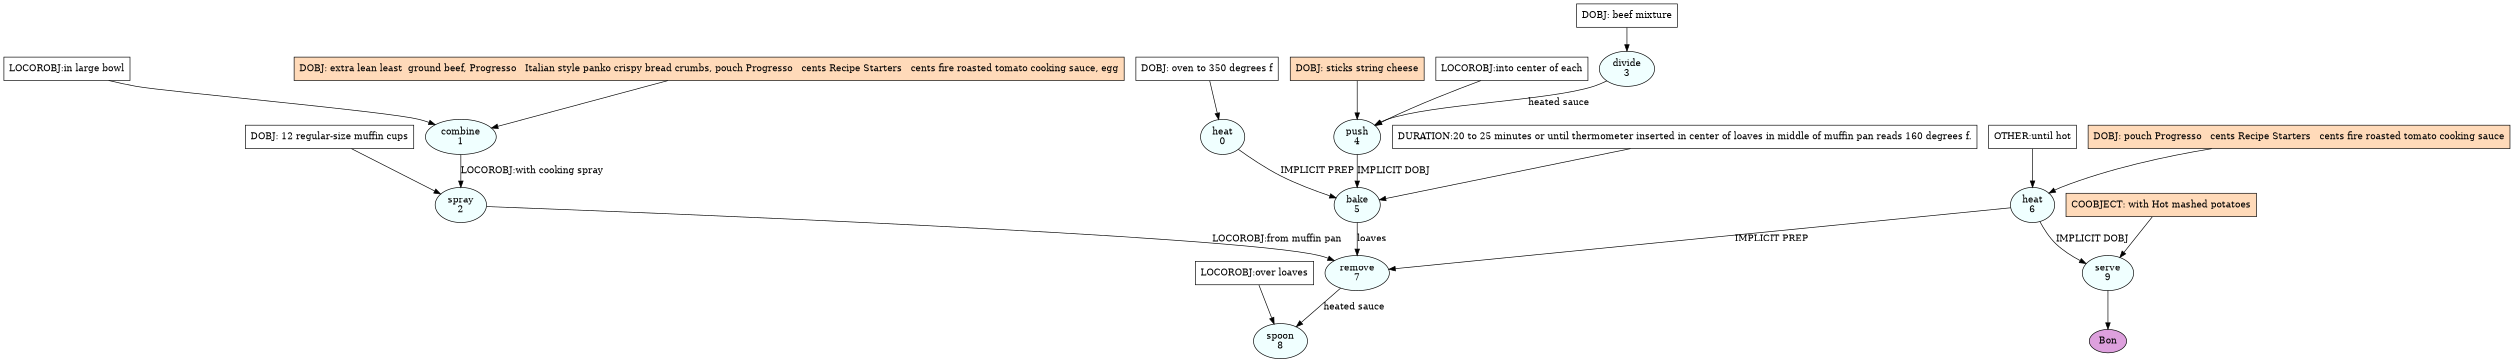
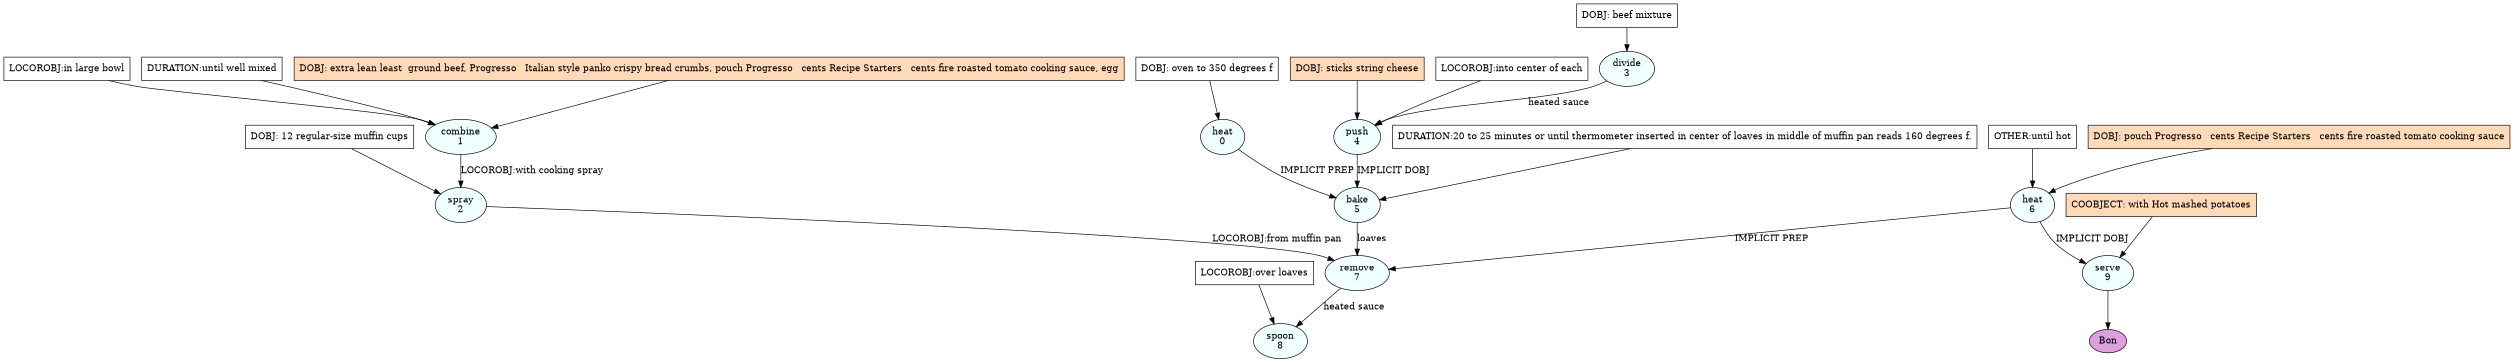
none -> (212, 69)
